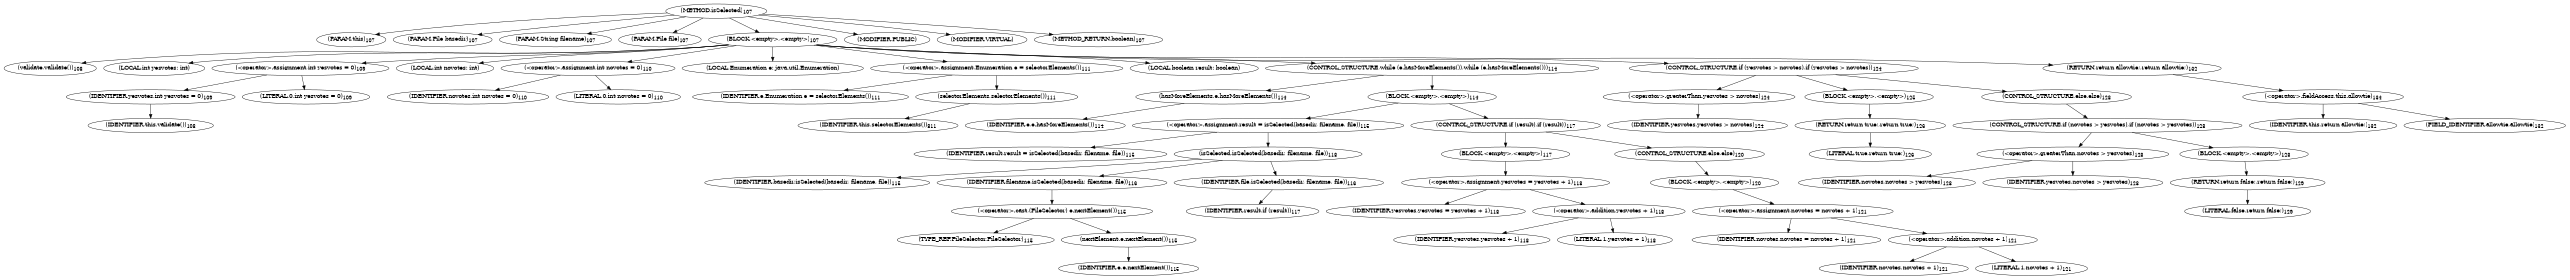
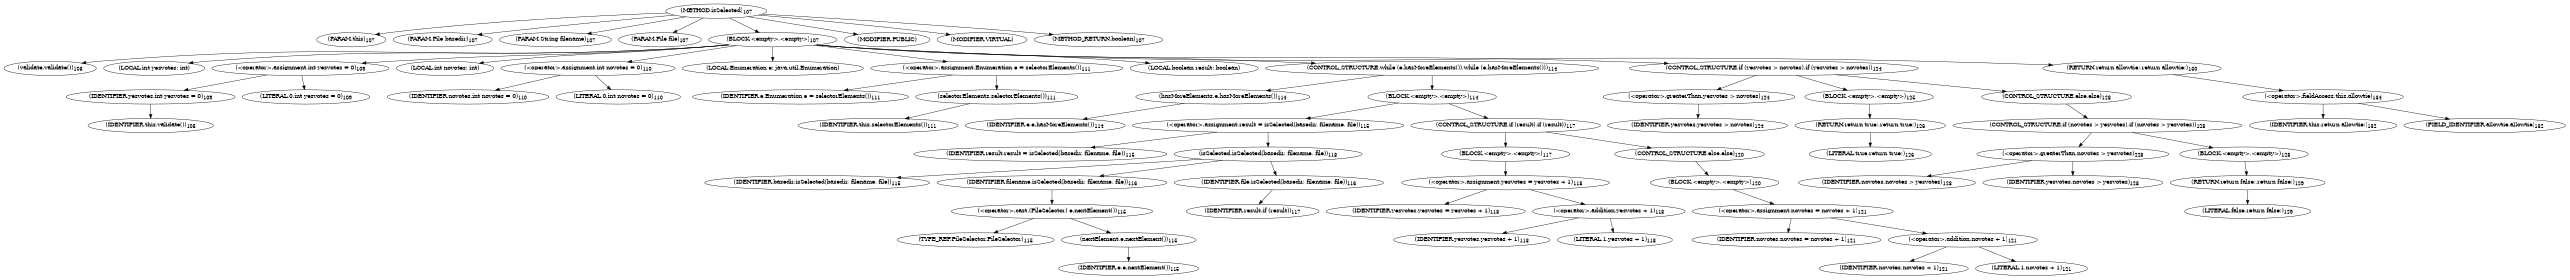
(2193, 68) -> (2193, 68)
(932, 125) -> (932, 125)
(2139, 154) -> (2139, 154)
